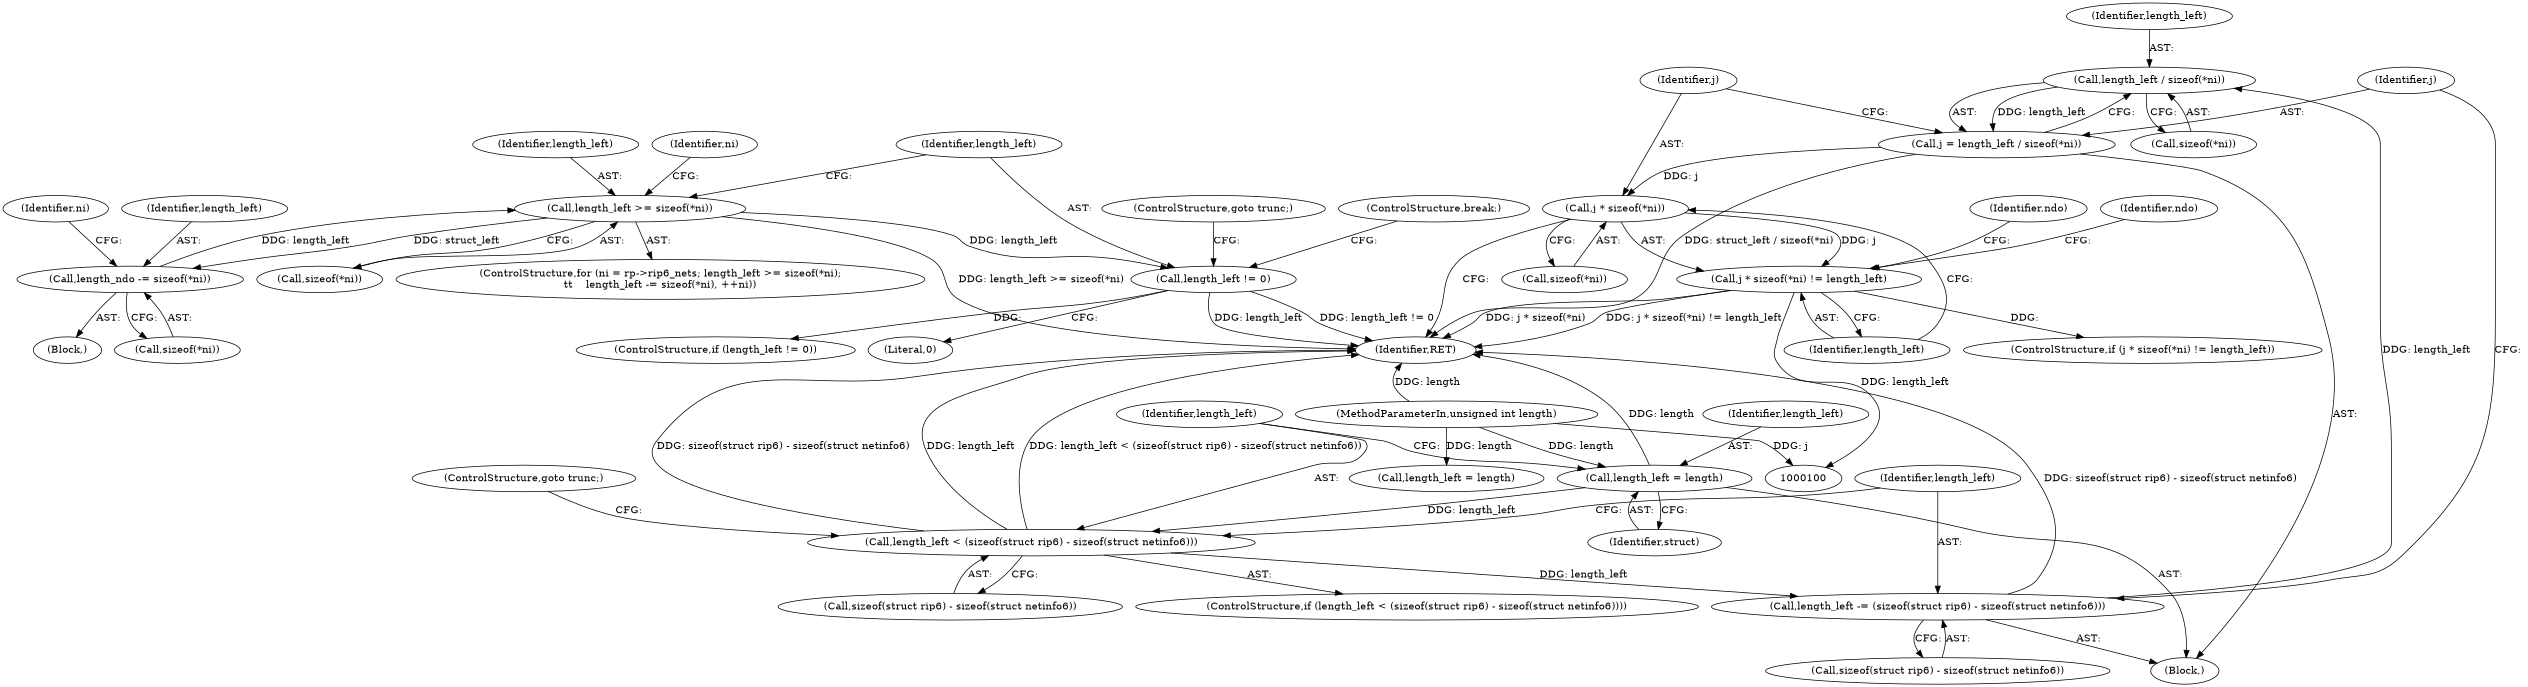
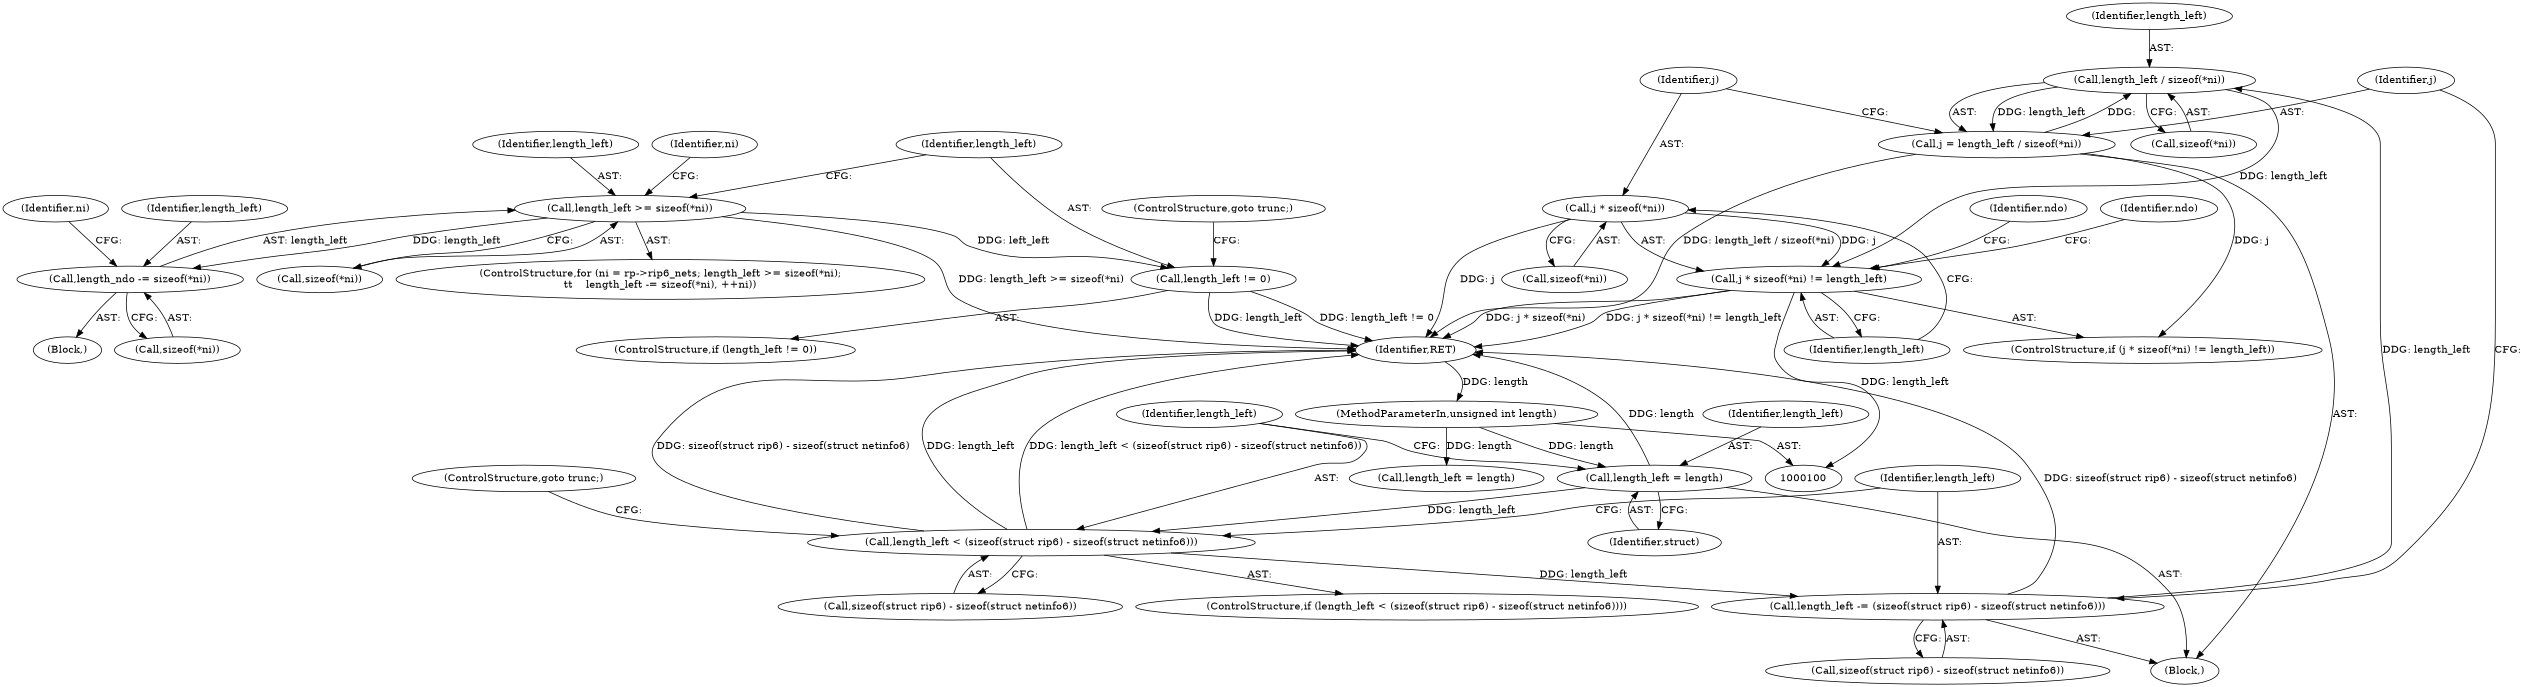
(2123, 112) -> (2123, 112)
(1753, 155) -> (2228, 203)
none -> (2097, 186)
(1434, 209) -> none
(306, 241) -> (306, 241)
(457, 241) -> (457, 241)
(1014, 241) -> (1014, 241)
(1759, 241) -> (1759, 241)
(1478, 279) -> (1478, 279)
(1009, 318) -> (1009, 318)
(2026, 318) -> (2026, 318)
(910, 350) -> none
(1395, 388) -> (1460, 375)
(1791, 446) -> (1791, 446)
